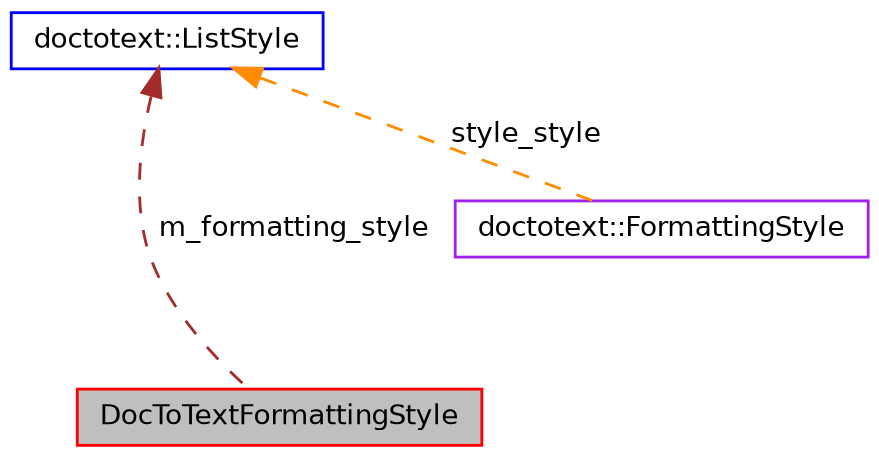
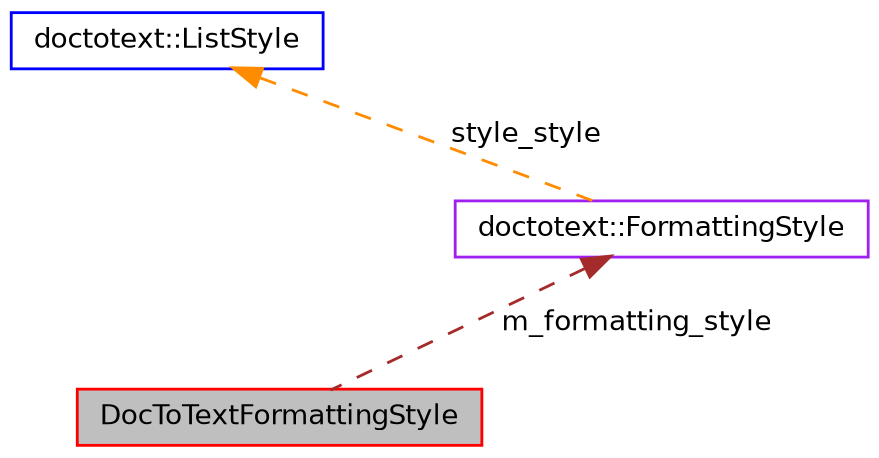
(151, 259) -> (458, 329)
